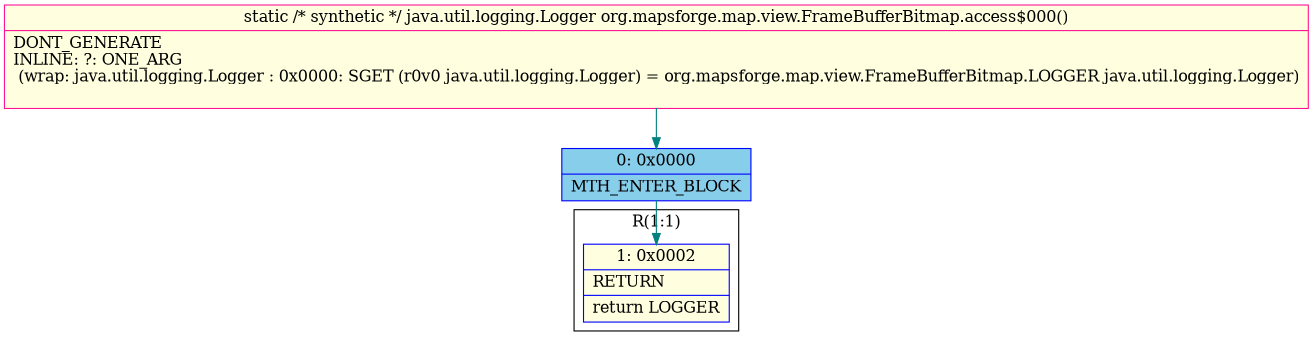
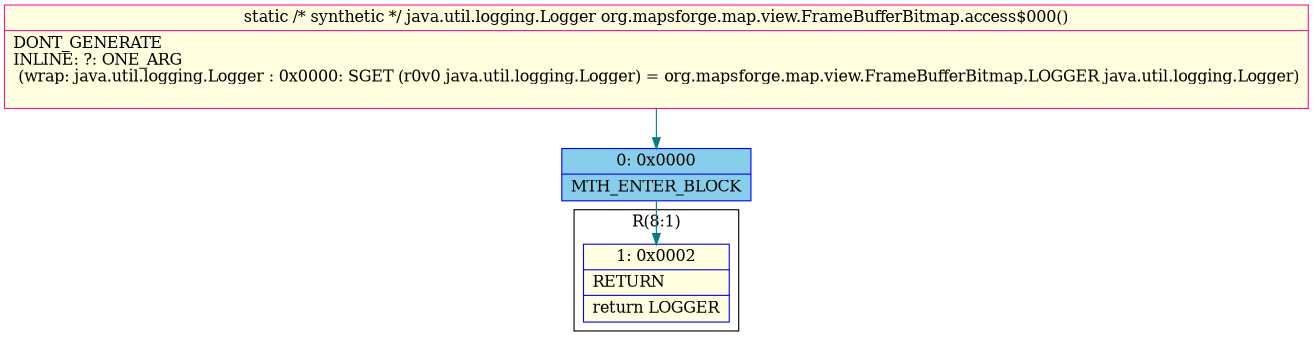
(656, 222) -> (656, 222)
